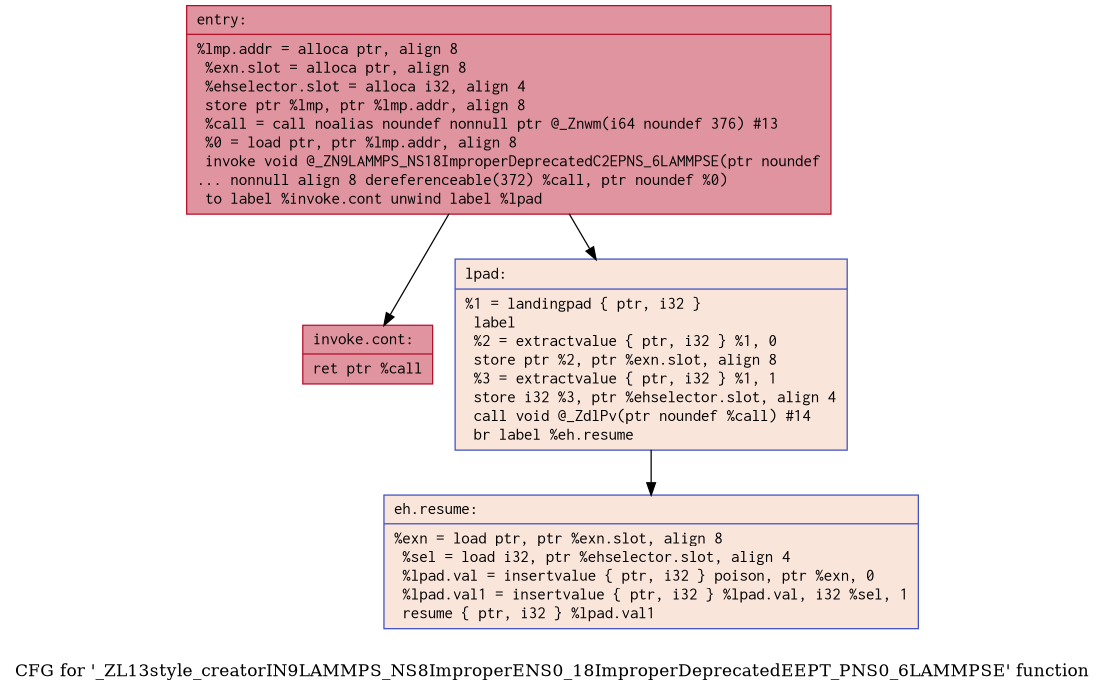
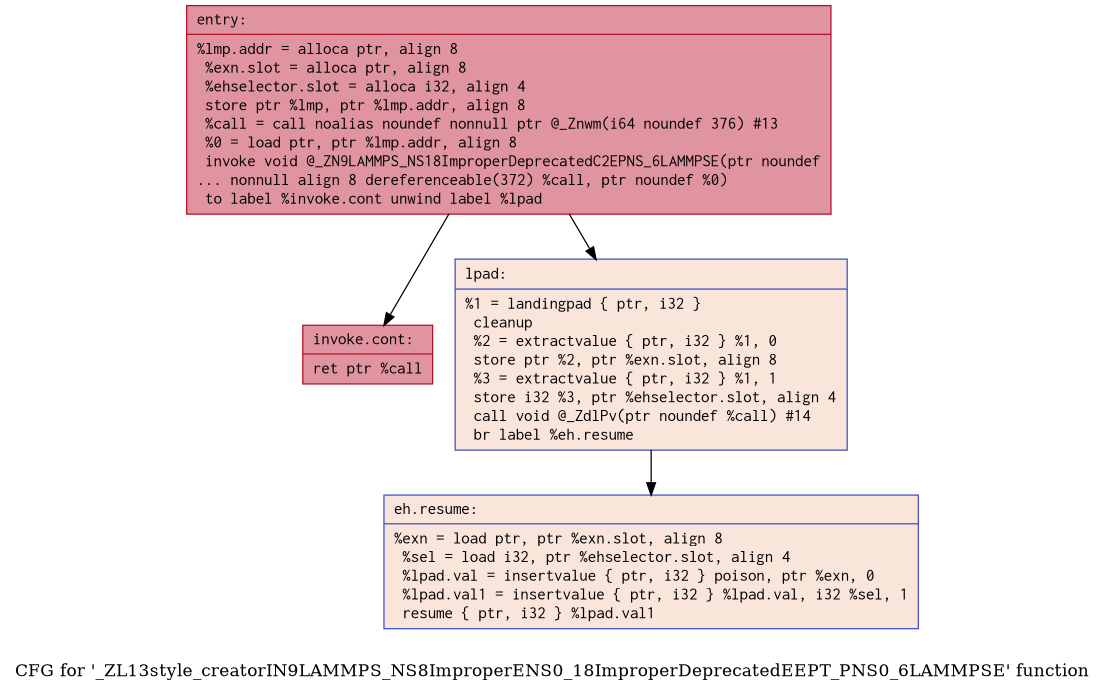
(491, 322) -> (499, 322)
